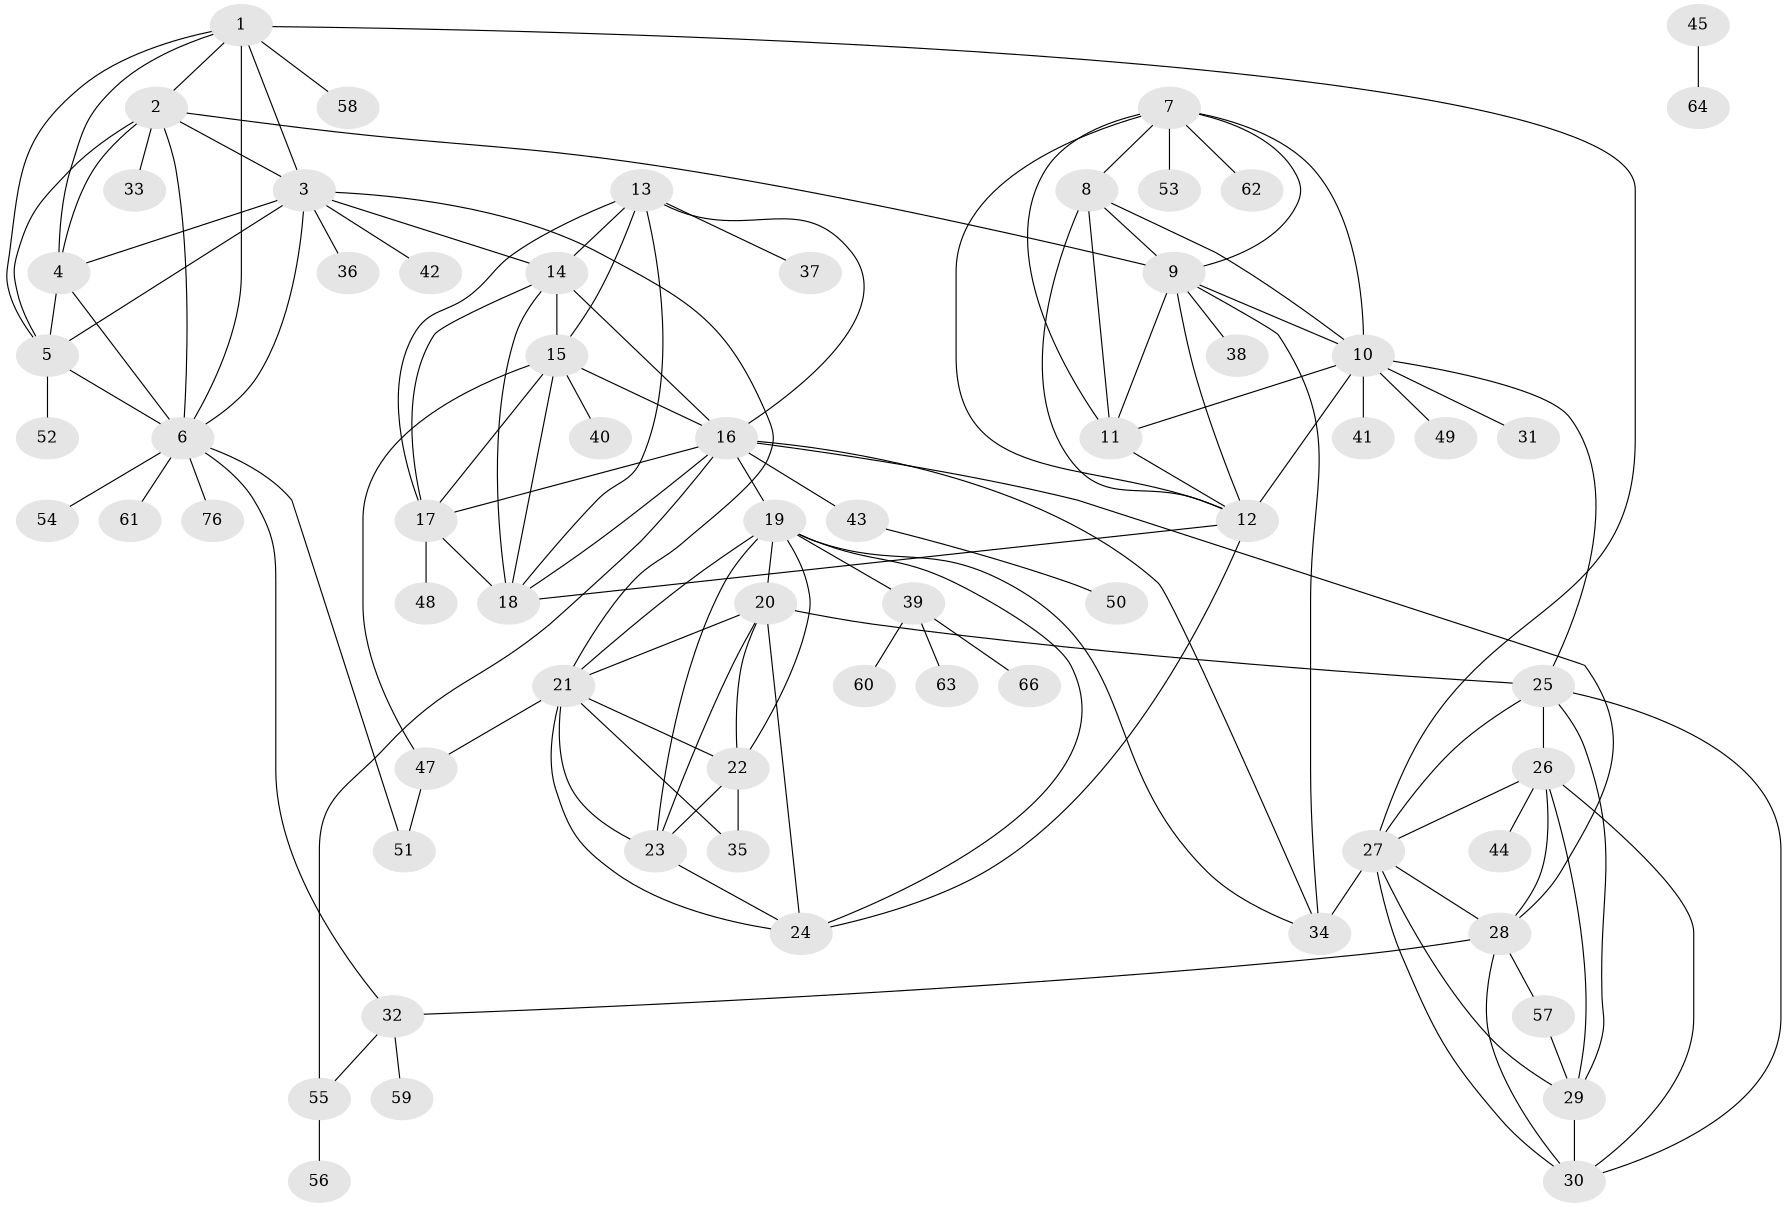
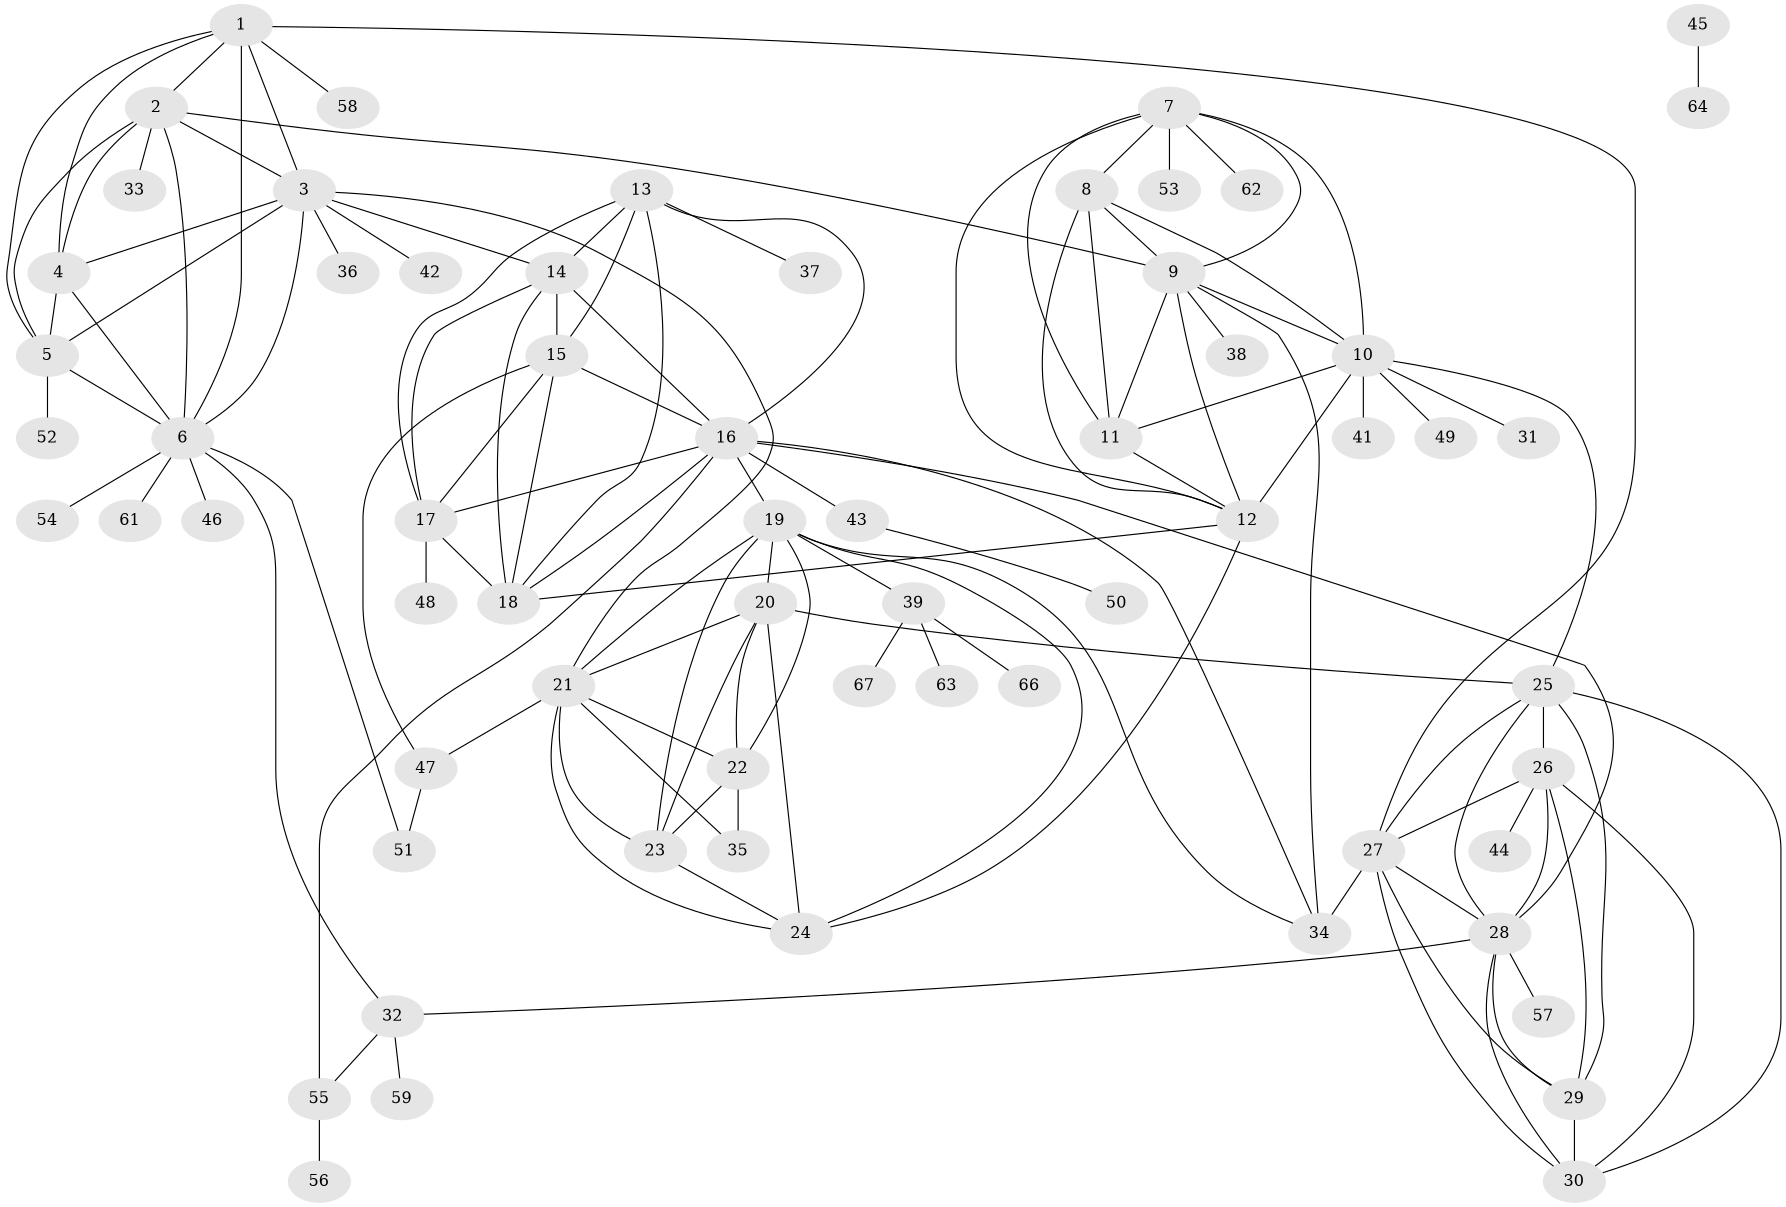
(600, 438) -> none
(213, 521) -> (213, 521)
(864, 686) -> (864, 686)
none -> (1471, 795)
(1559, 1058) -> (1500, 1030)
